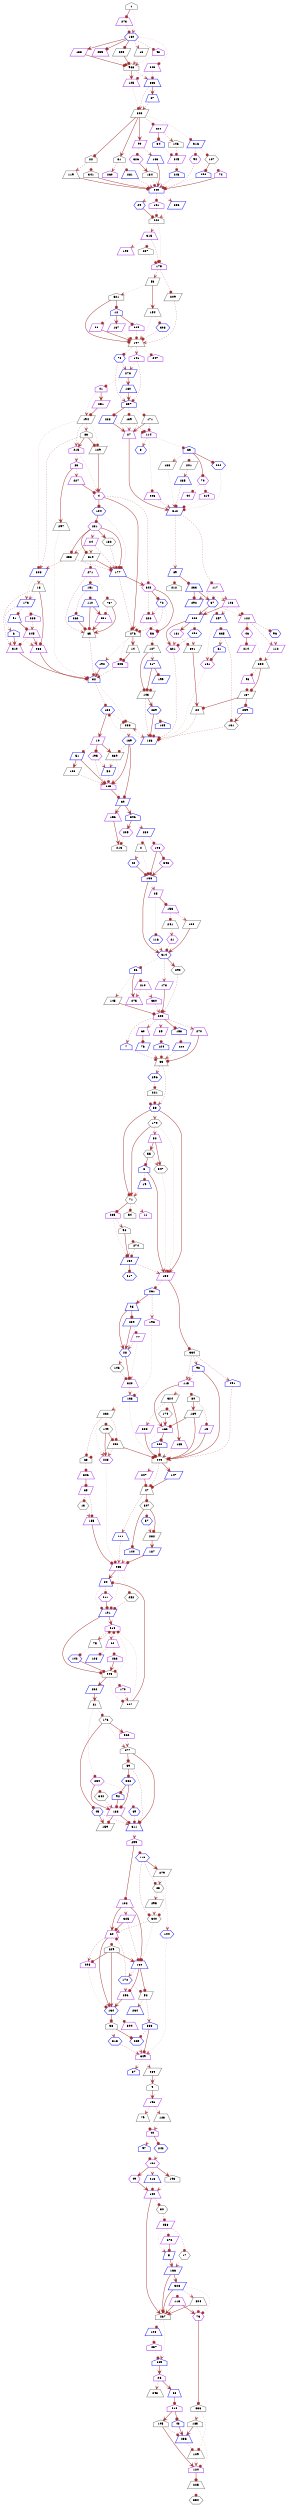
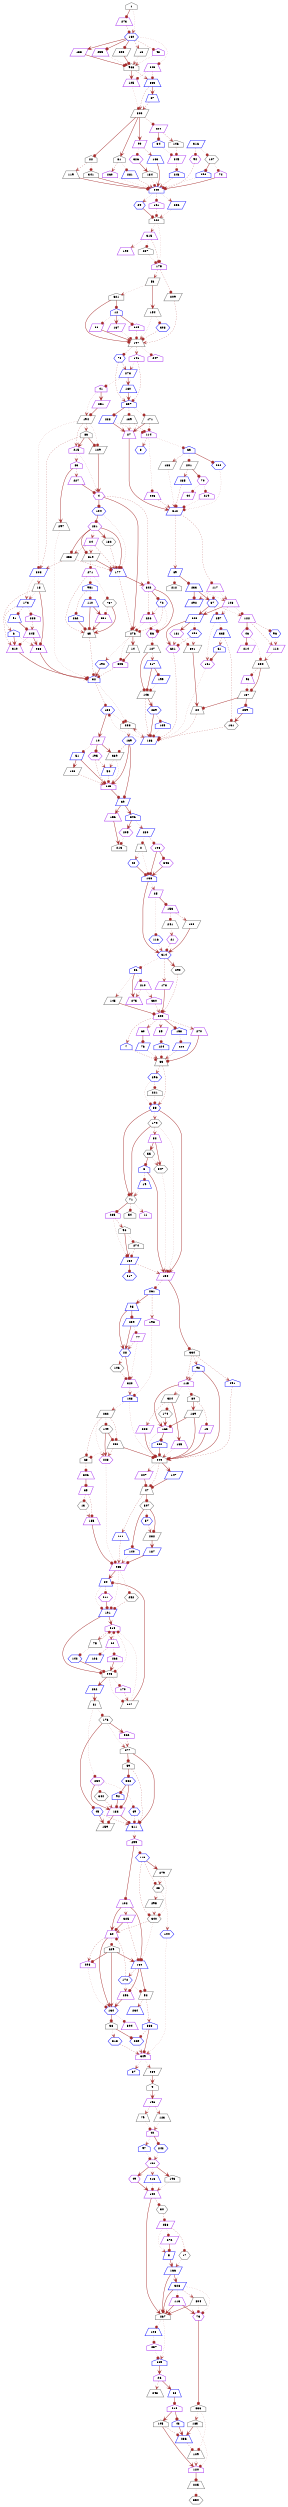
(169, 125) -> none
(200, 463) -> (195, 472)
(90, 588) -> (90, 588)
